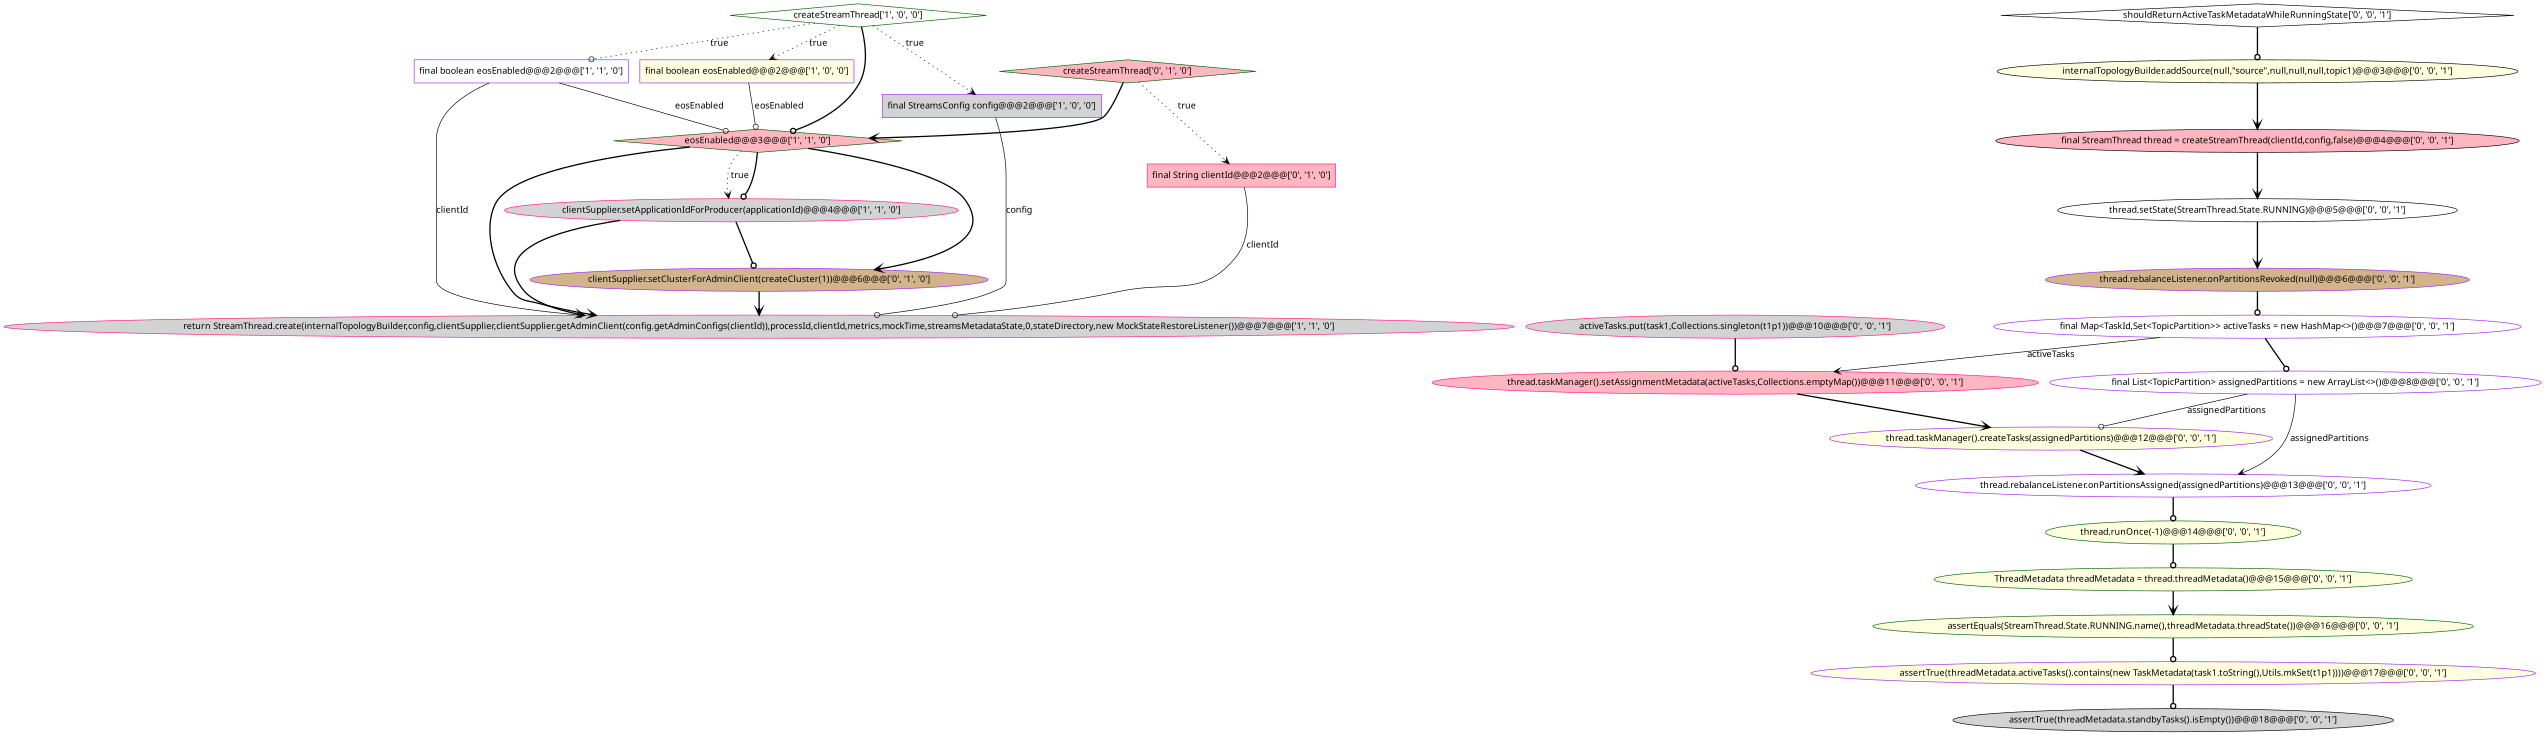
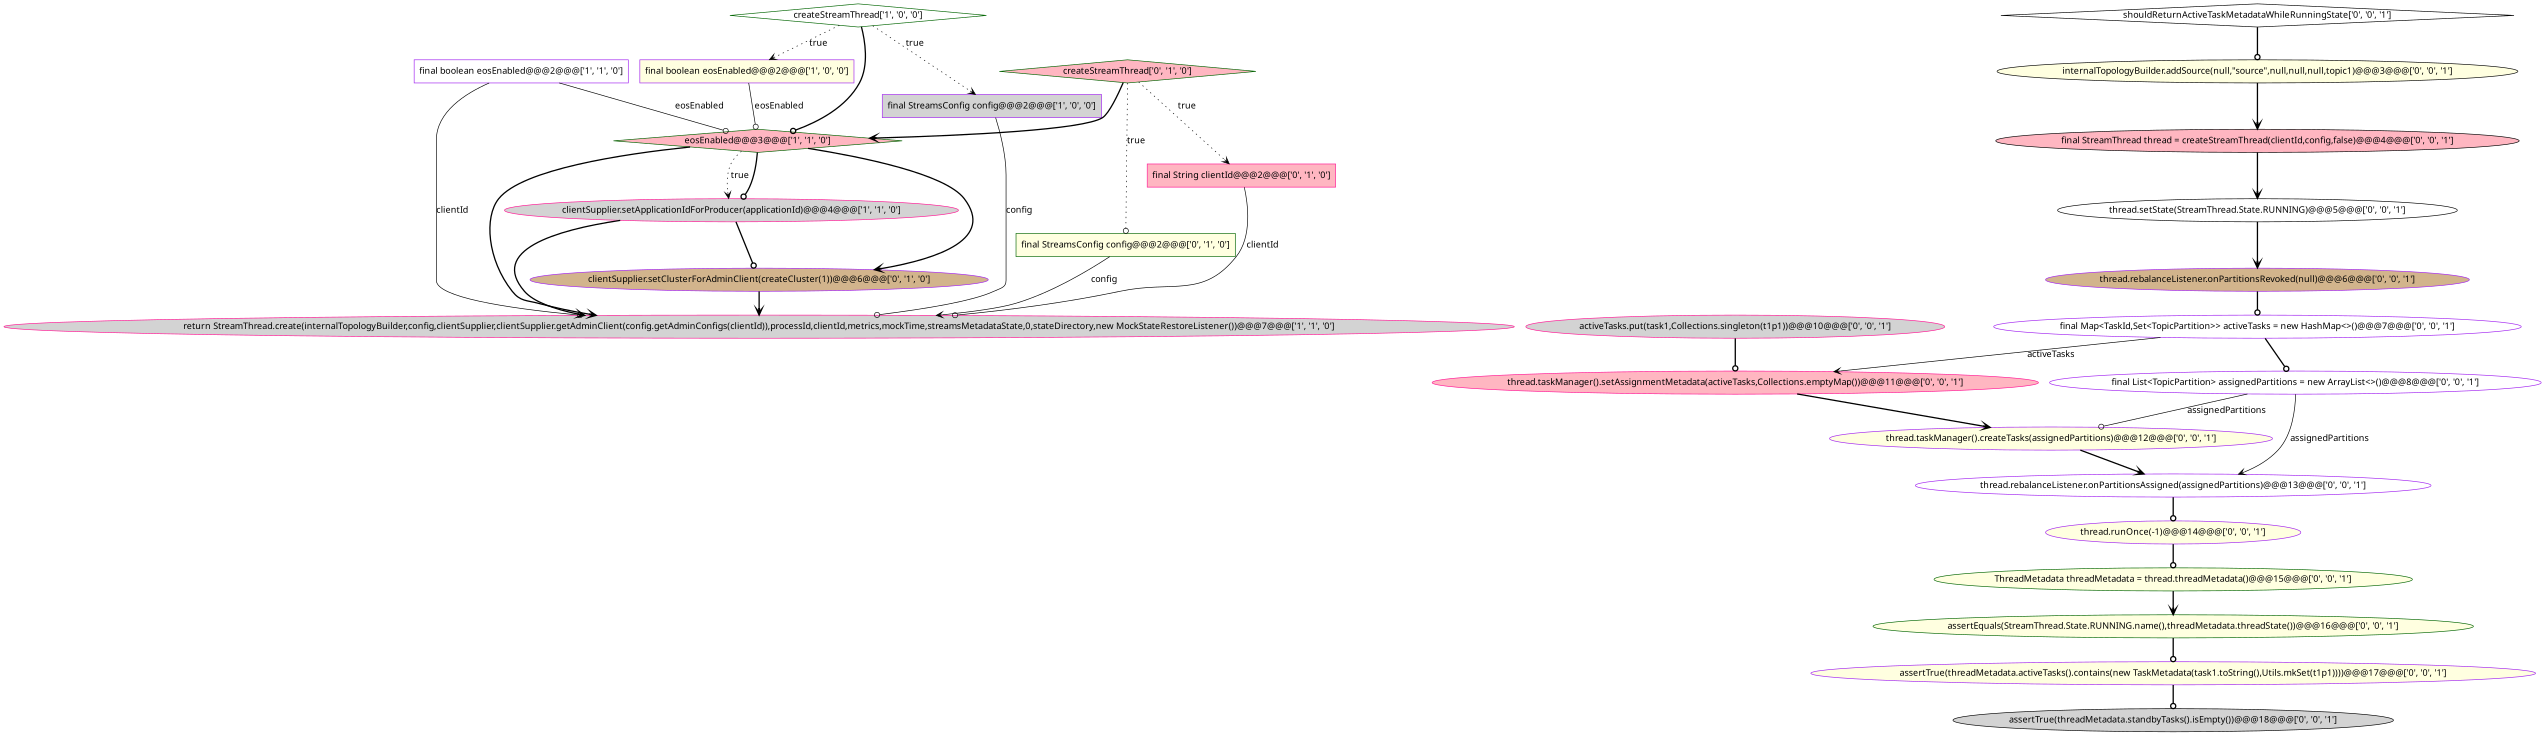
(704, 41) -> none
none -> (1126, 245)
(2173, 532) -> (2173, 532)
